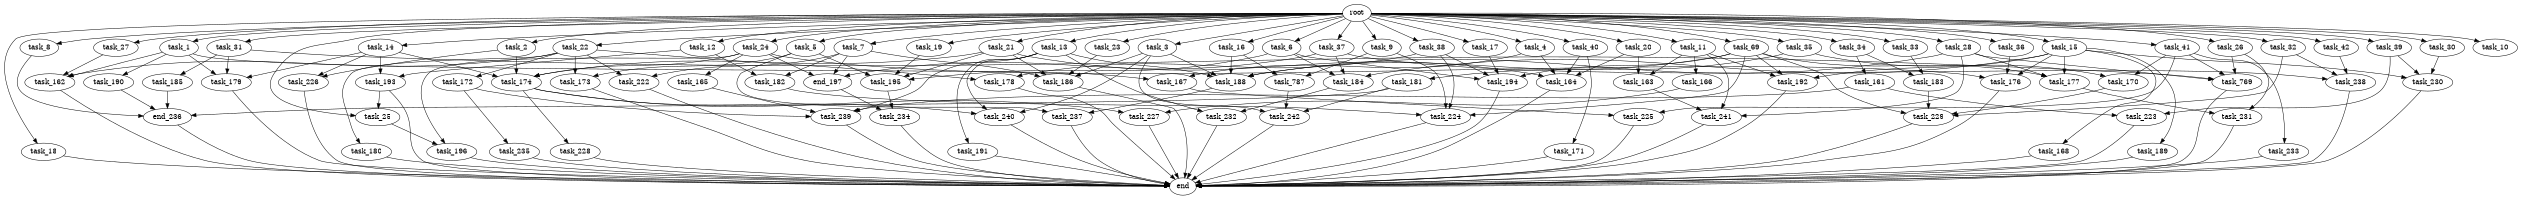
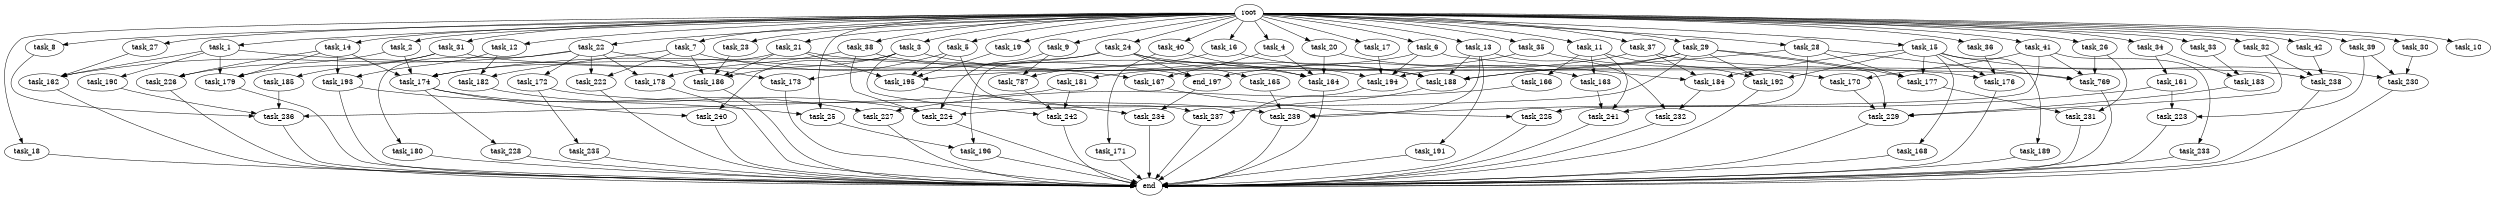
(1746, 48) -> (1696, 48)
(967, 84) -> none
(167, 117) -> (279, 117)
